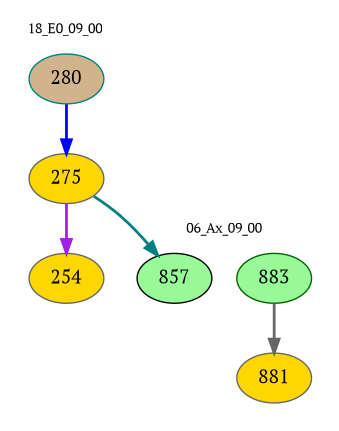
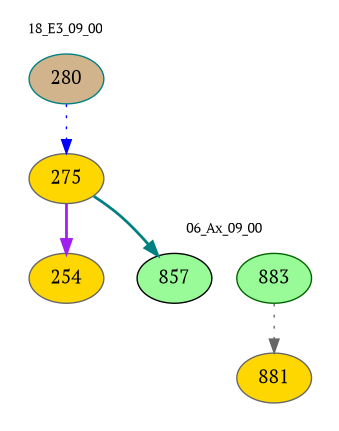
(66, 30) -> (66, 30)
(66, 122) -> (66, 122)
(274, 321) -> (274, 321)
